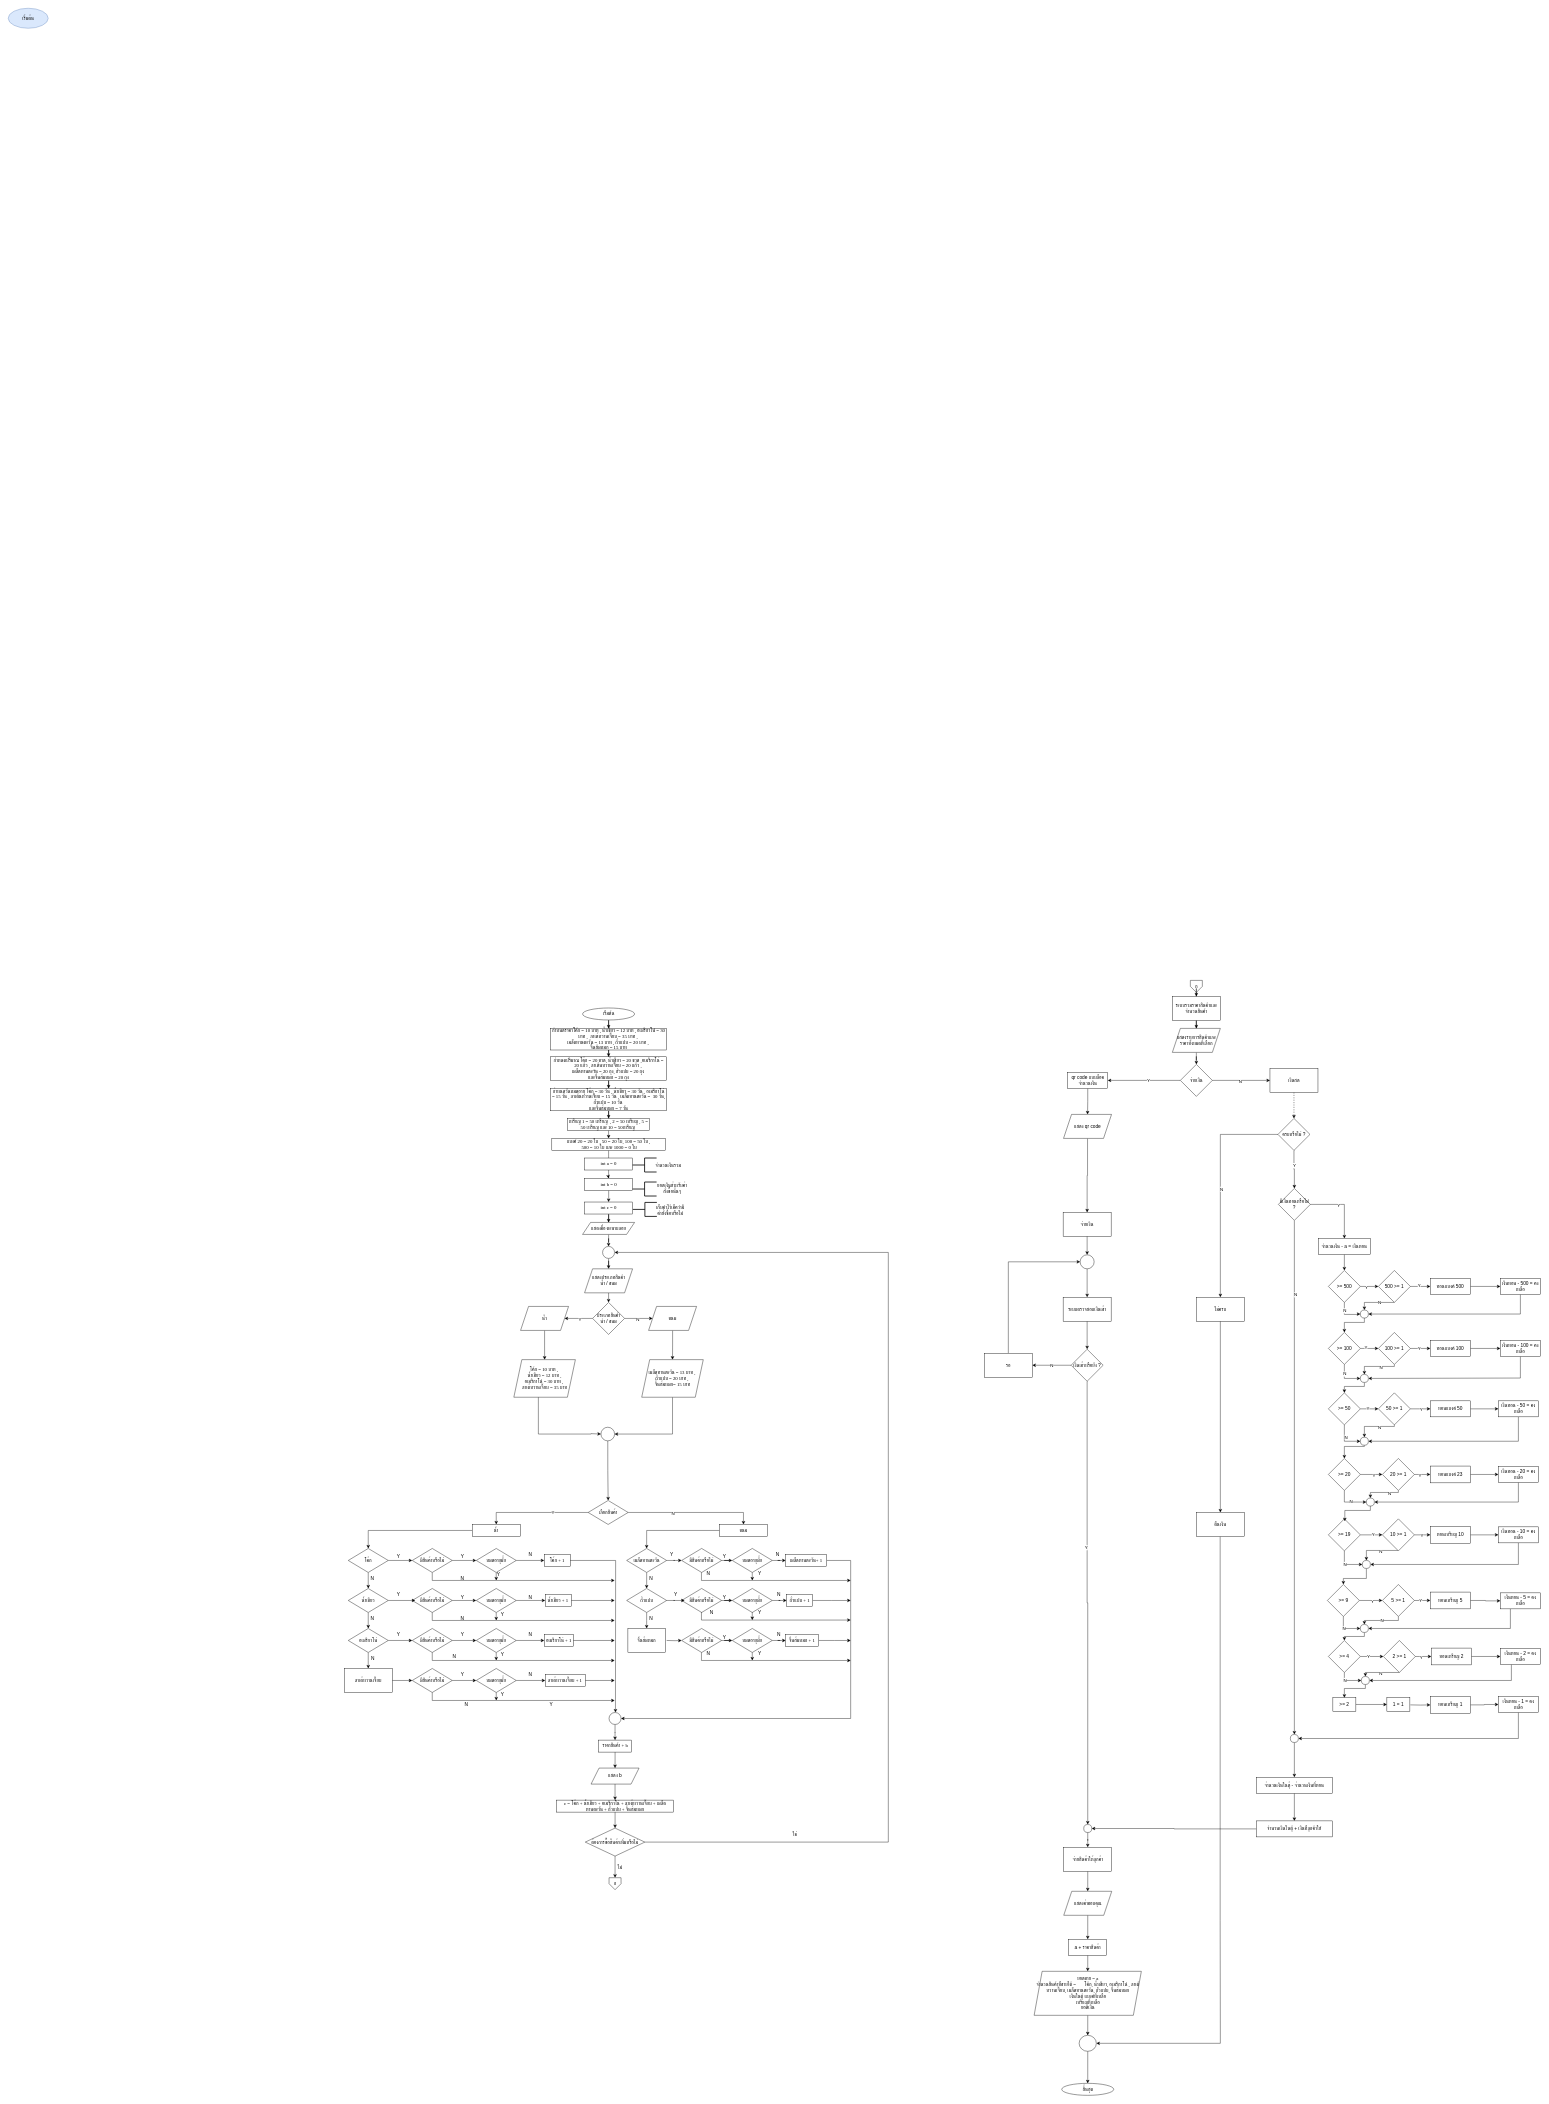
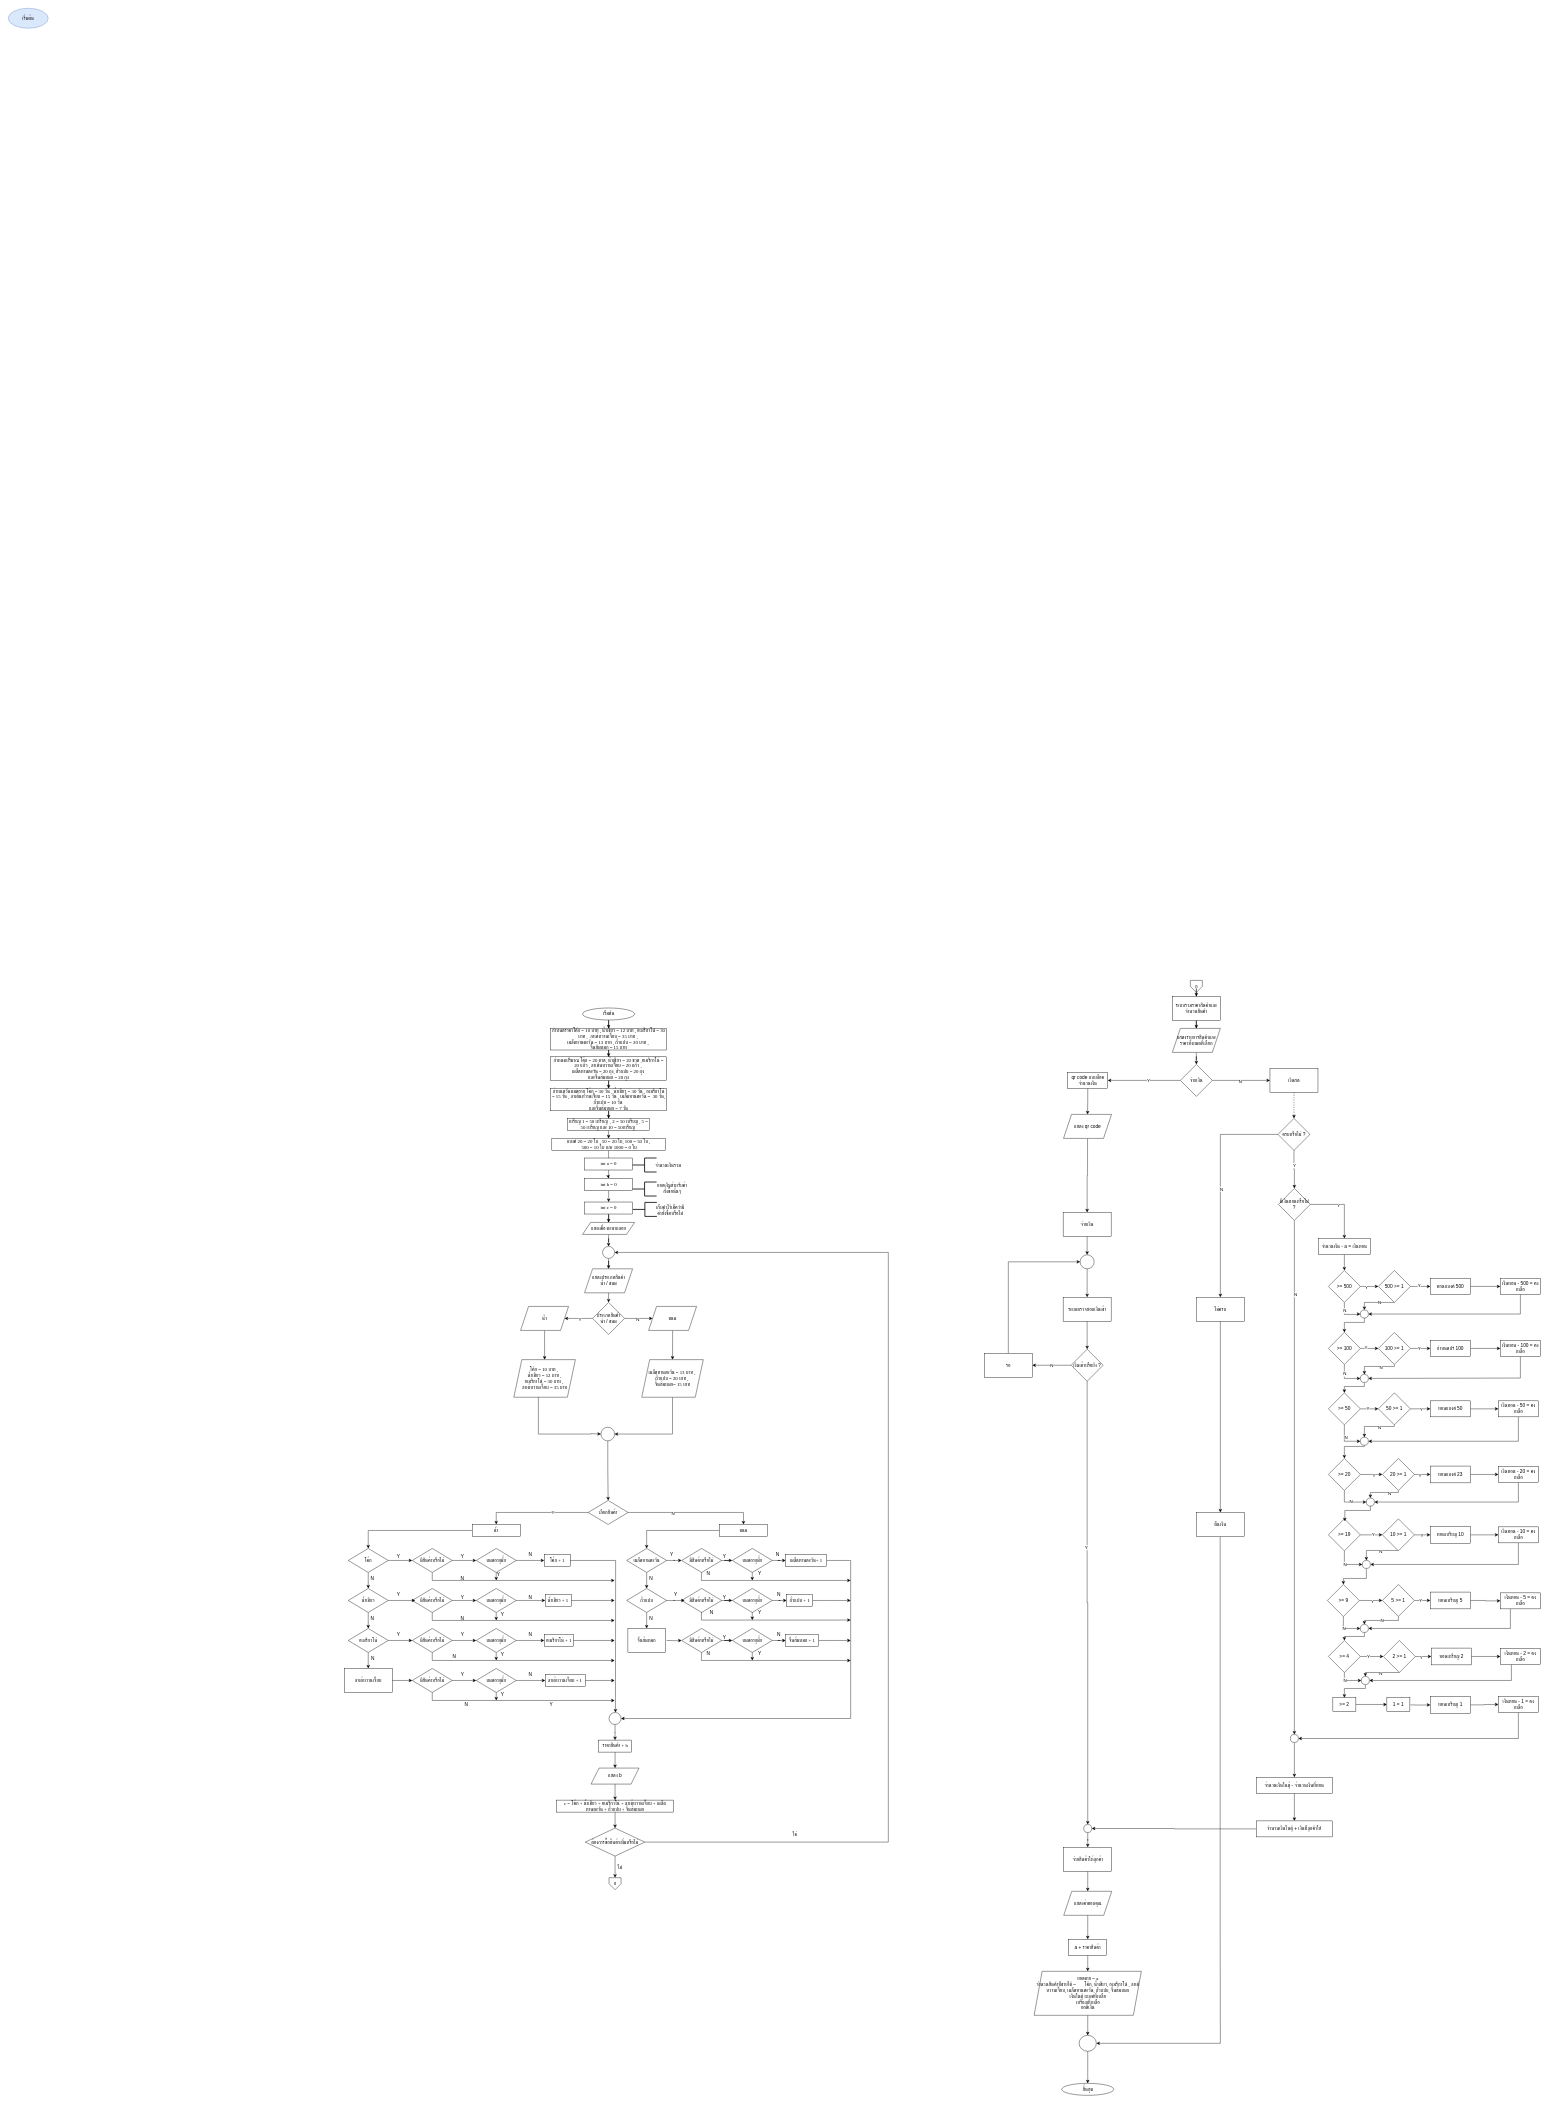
(1450, 1348) -> (1450, 1348)
